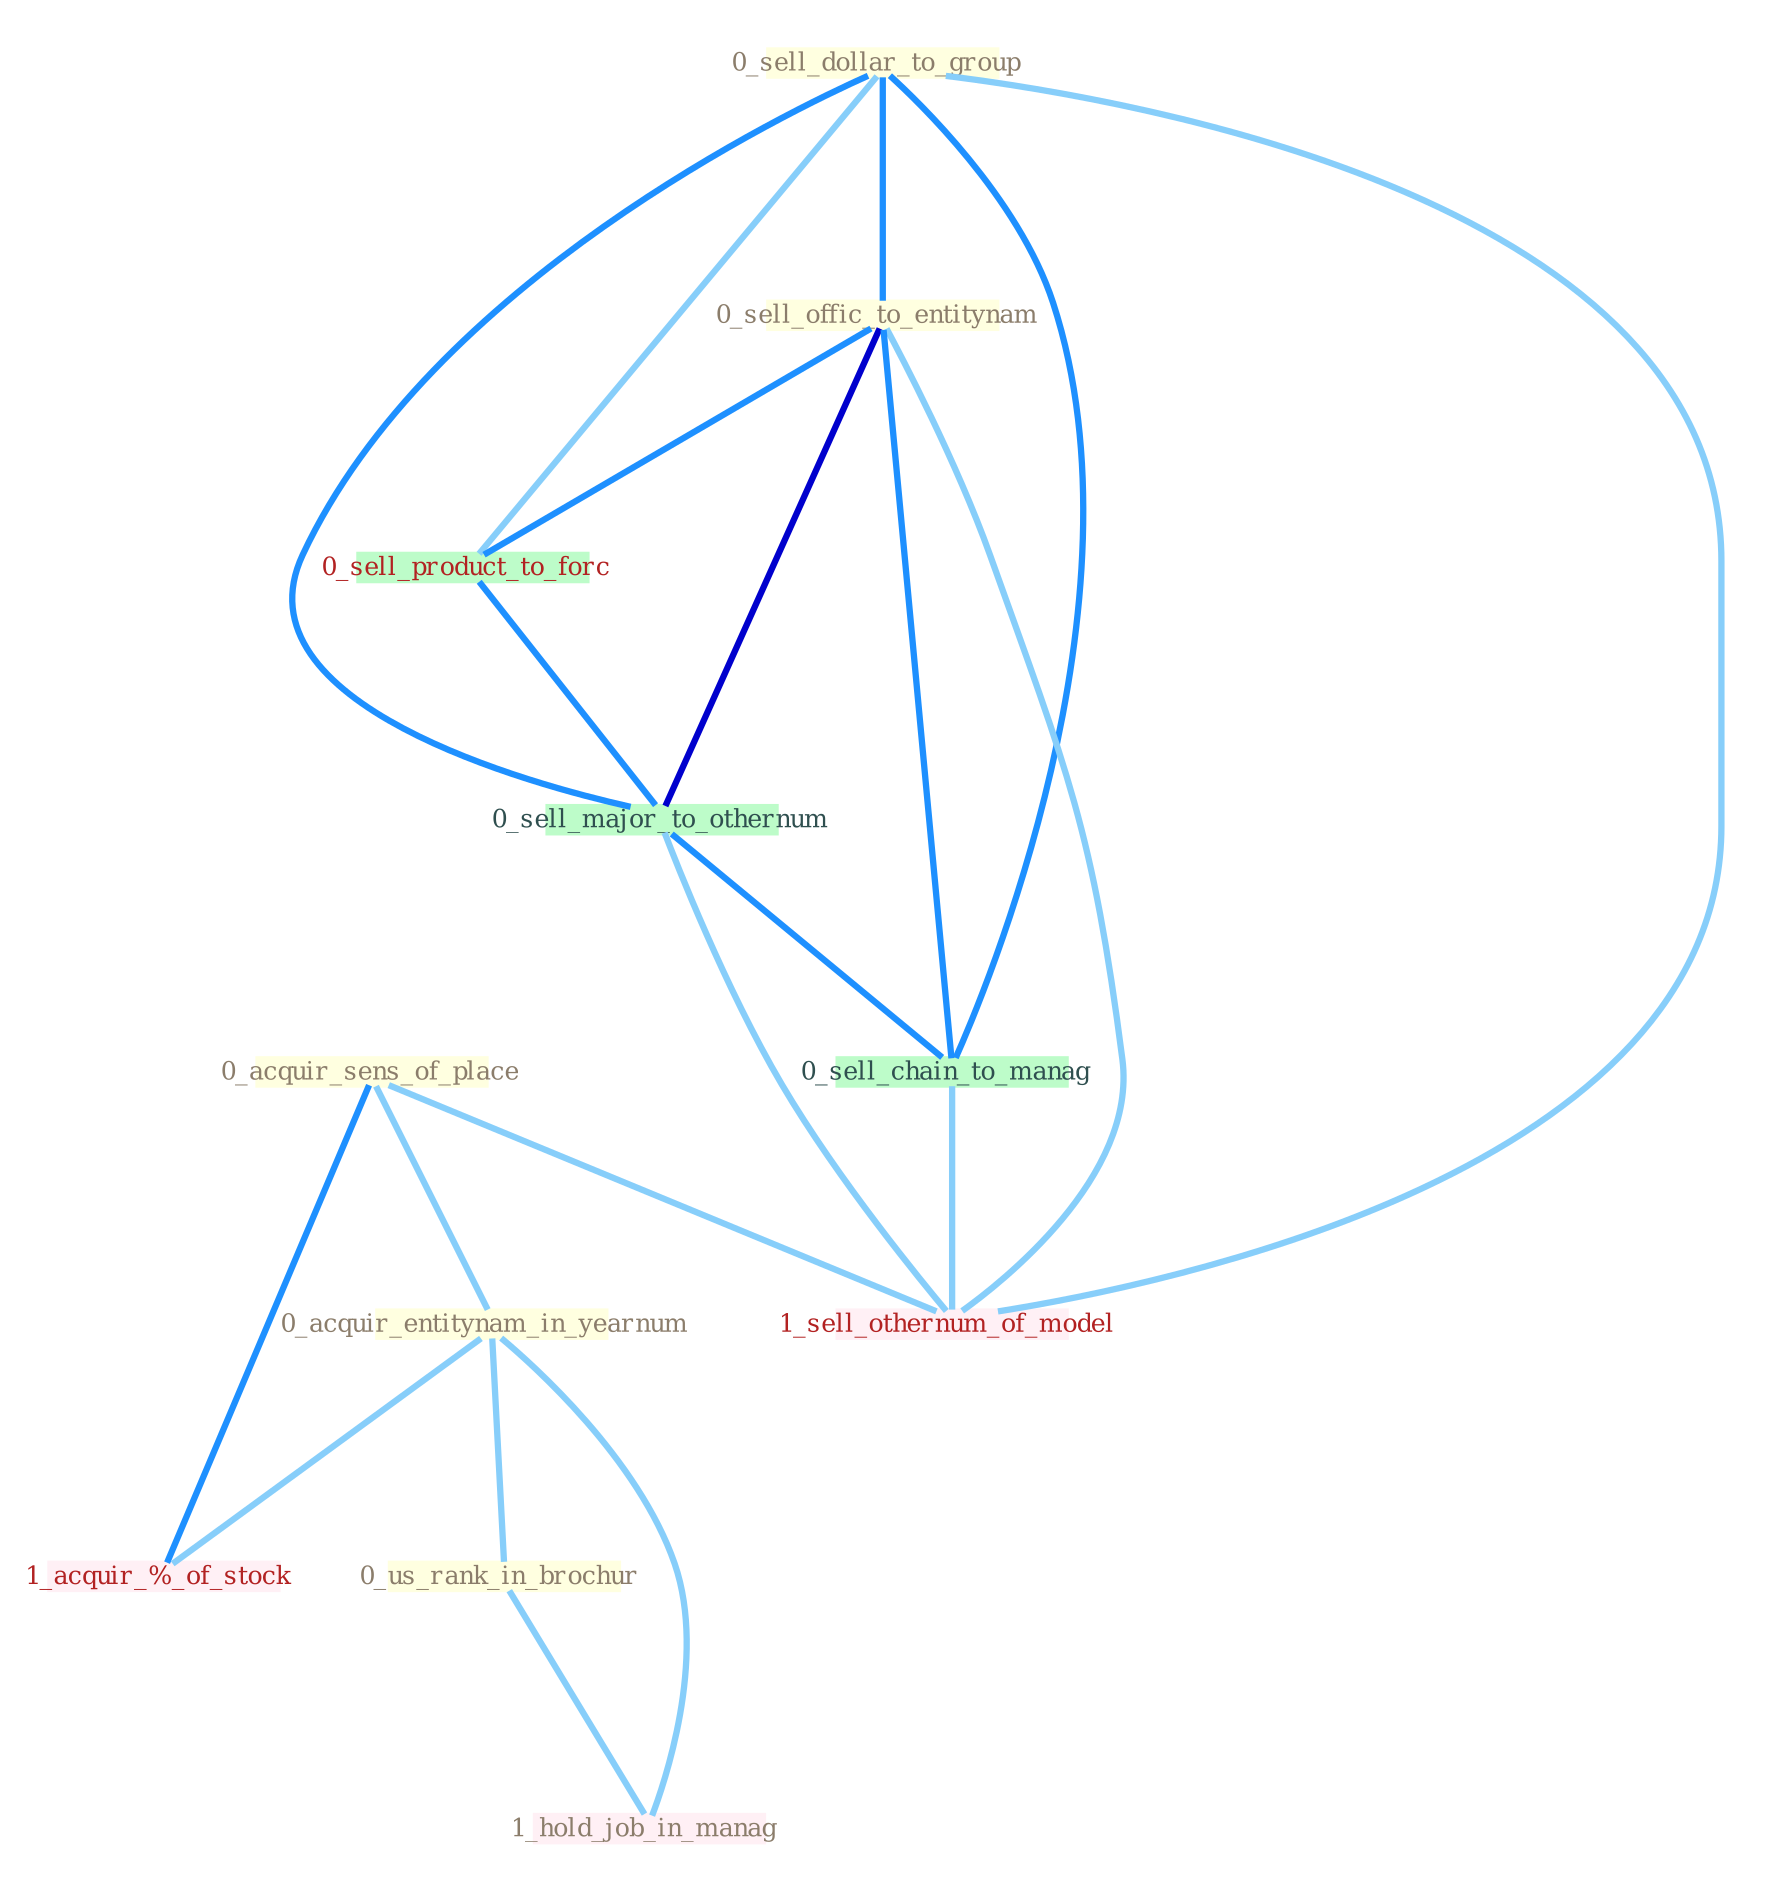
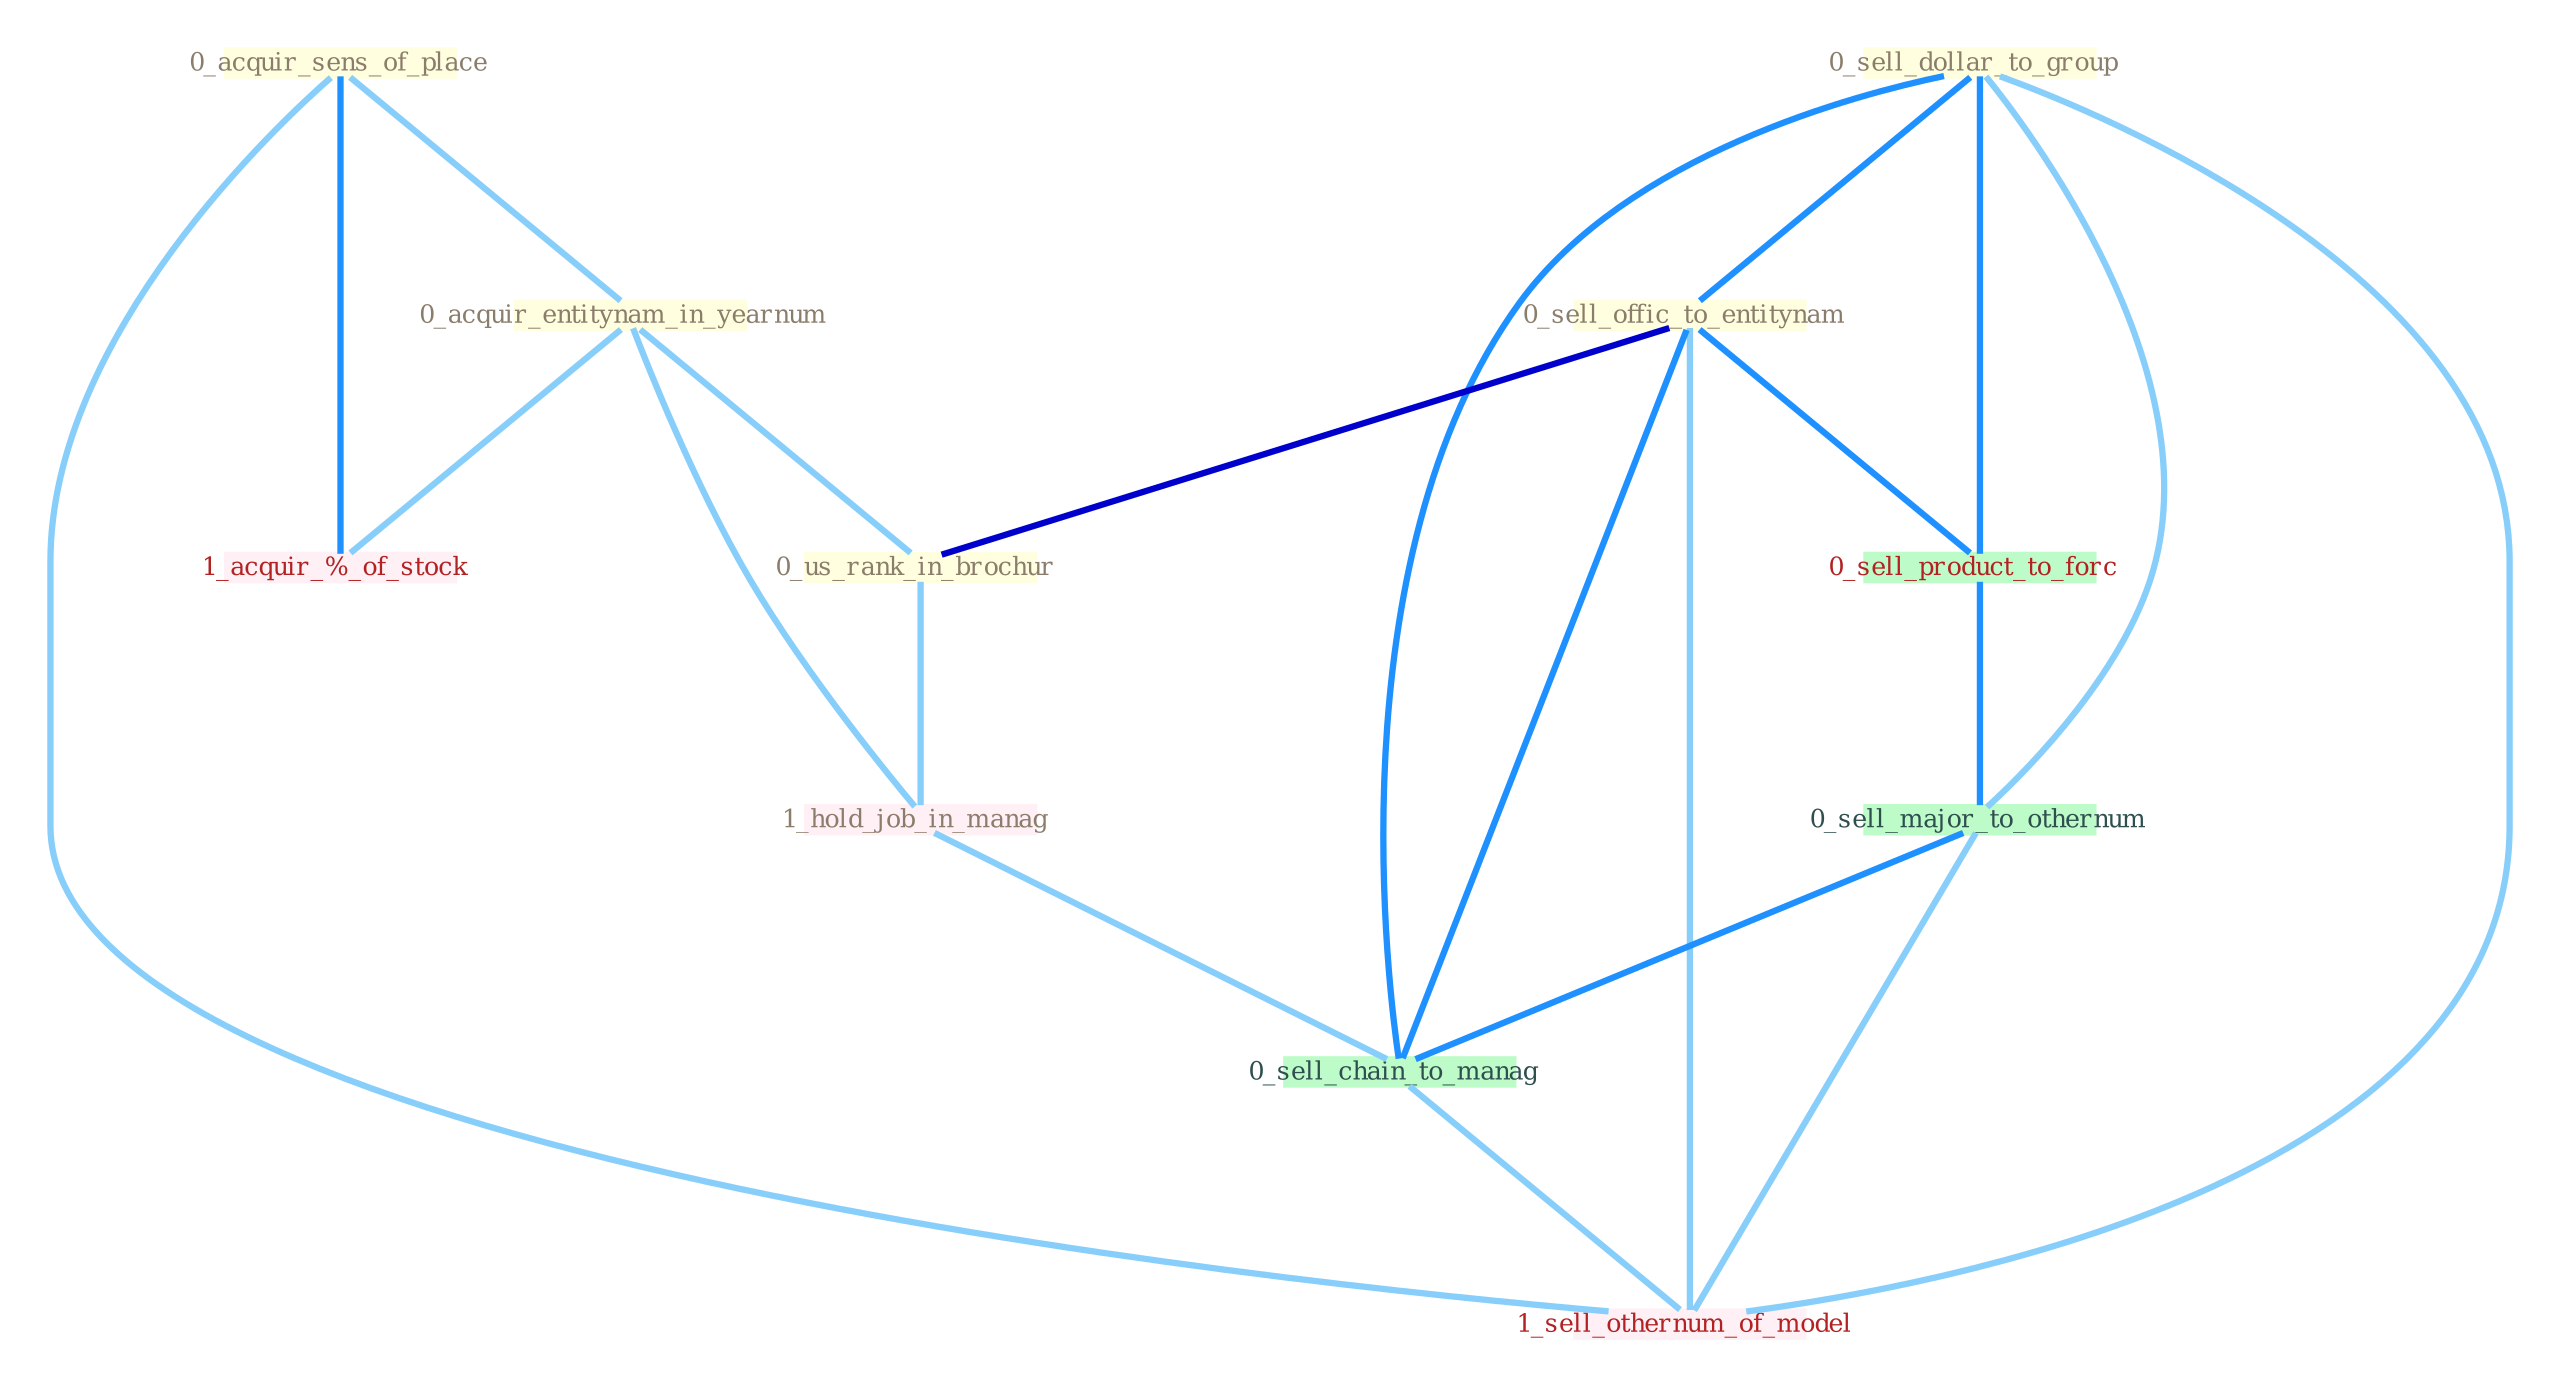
(678, 315) -> (1980, 315)
(381, 433) -> (2160, 448)
(773, 567) -> (1305, 441)
none -> (1161, 946)
